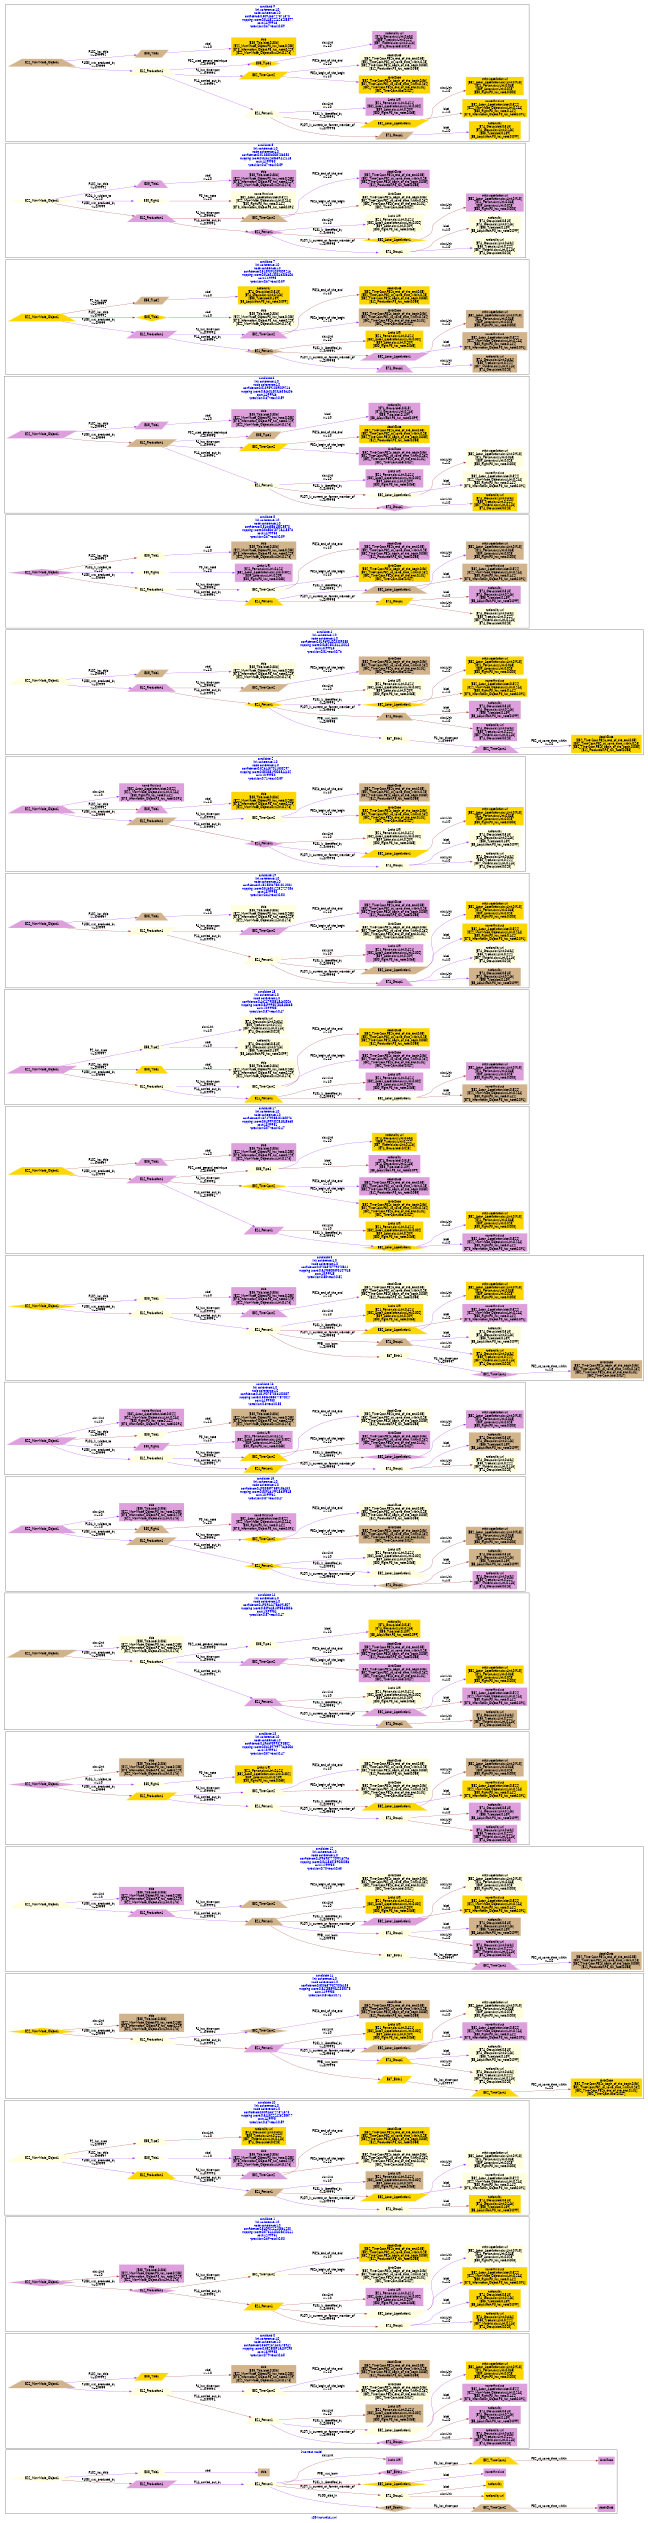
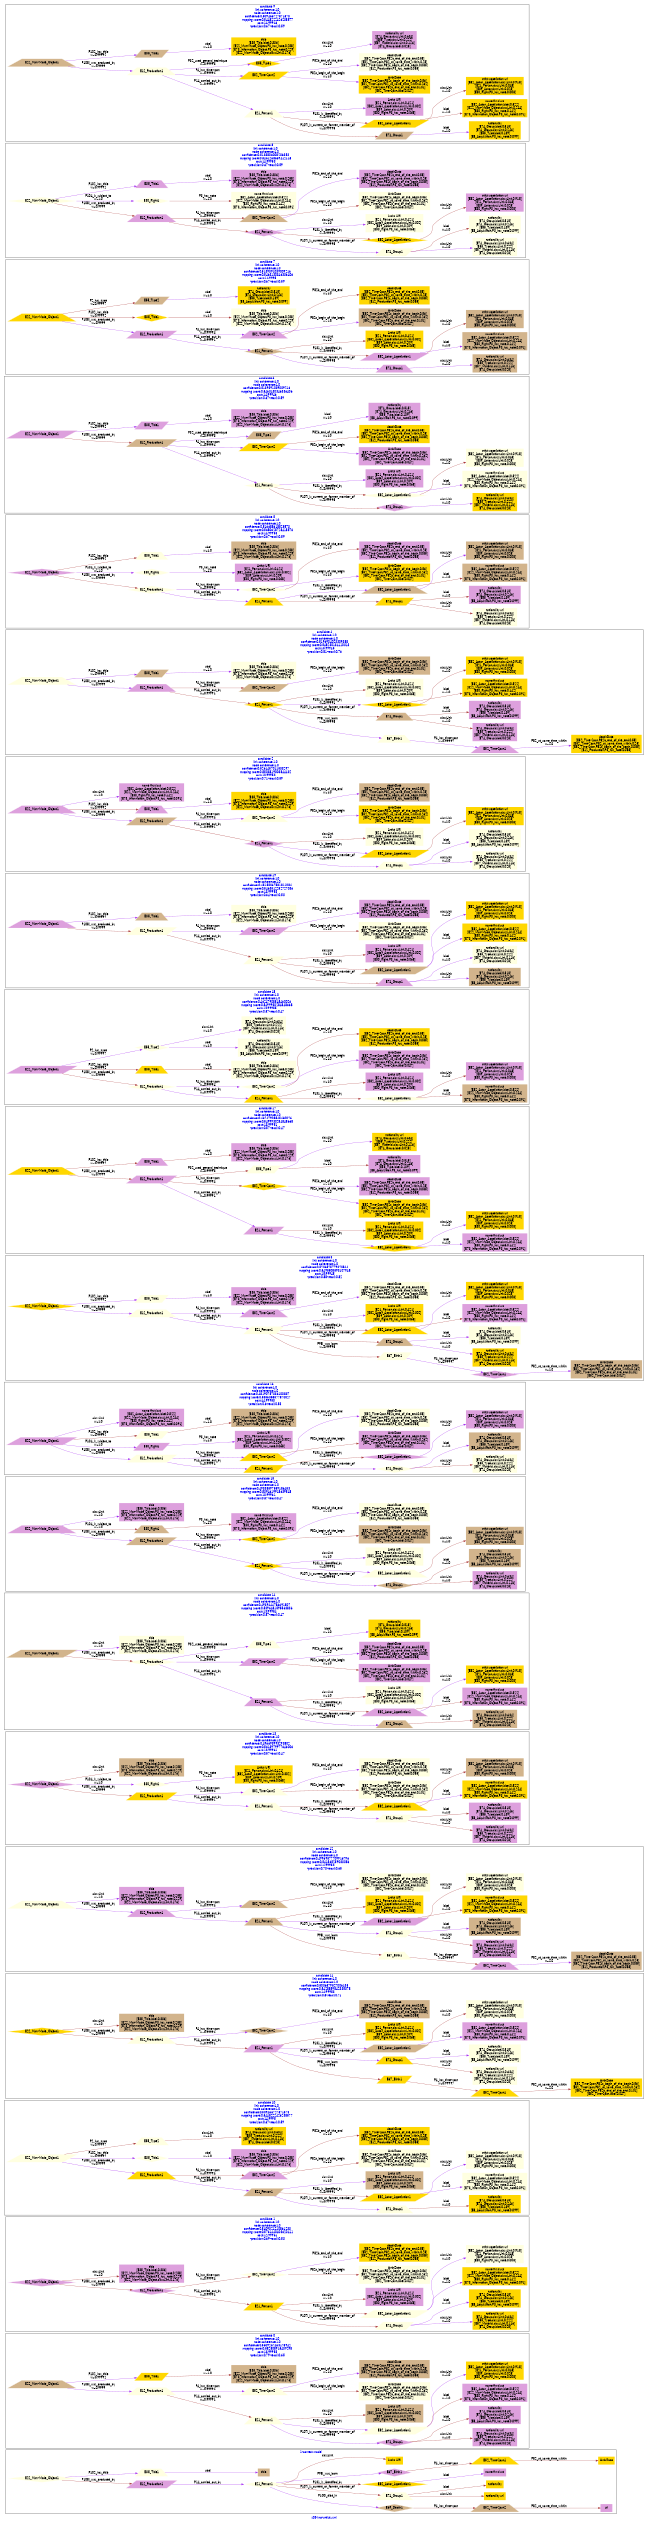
(394, 2461) -> (394, 2461)
(606, 2461) -> (606, 2461)
(606, 2508) -> (606, 2508)
